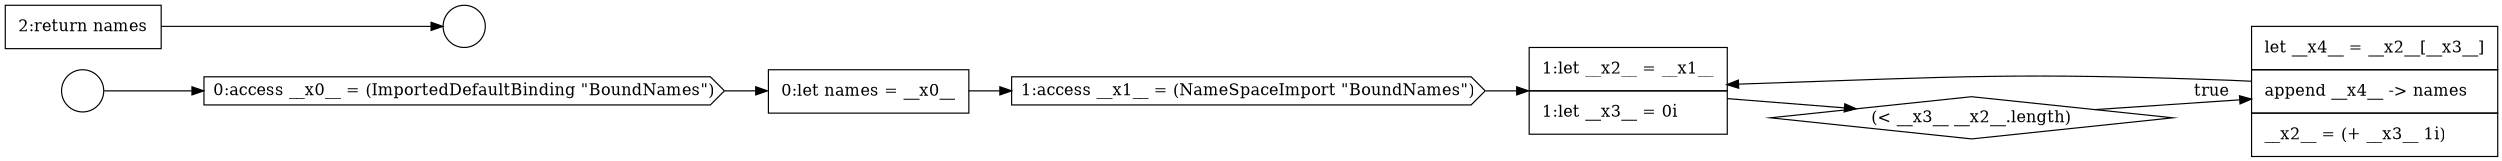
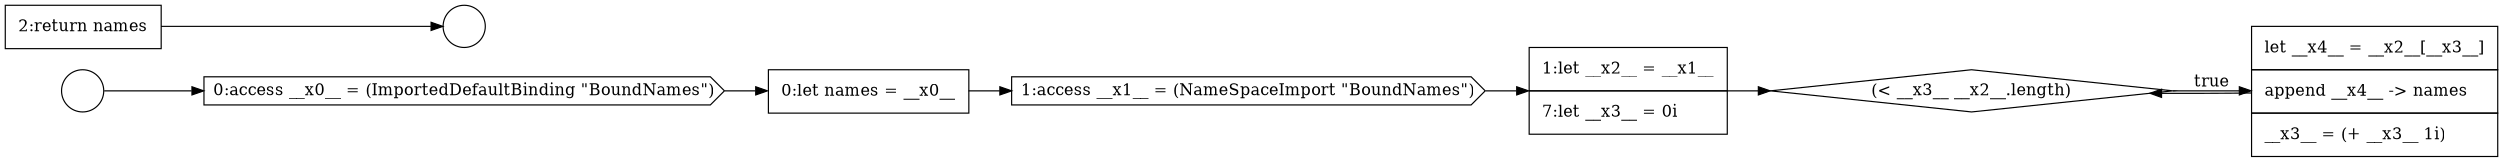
(1995, 76) -> (2206, 93)
(1610, 112) -> (1610, 112)
(2355, 134) -> (2355, 134)
